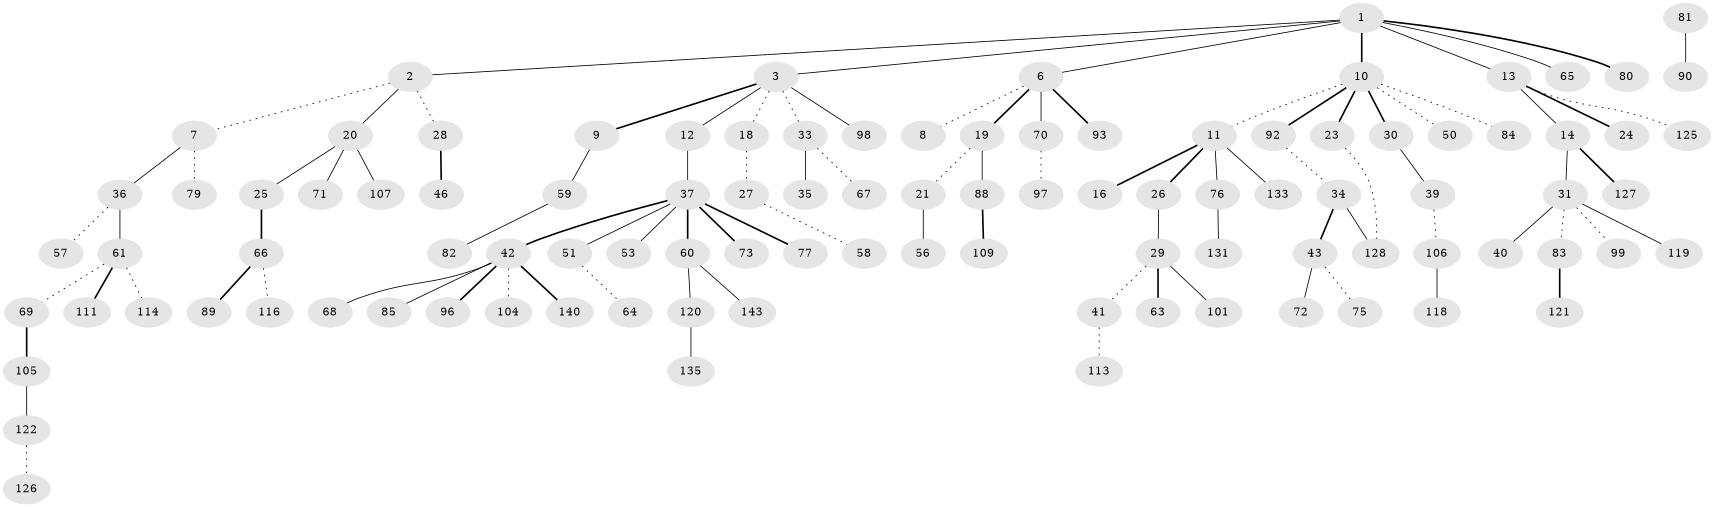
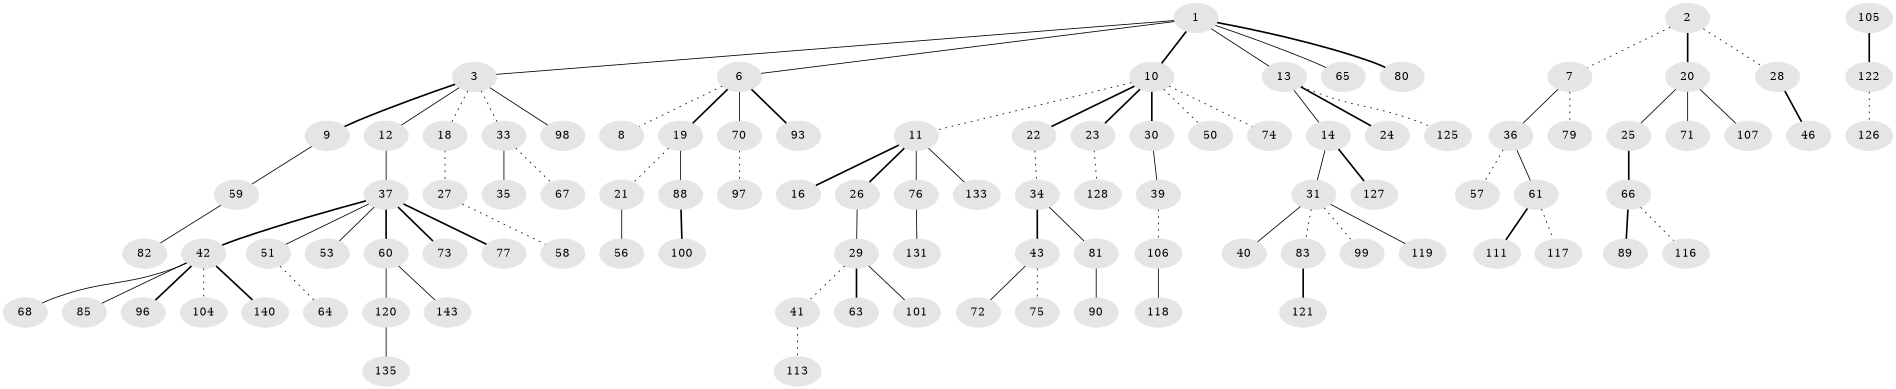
(886, 47) -> none
(380, 106) -> (1688, 48)
(1273, 136) -> (1034, 136)
(1509, 136) -> (1270, 136)
(1357, 224) -> (1067, 224)
(984, 254) -> (682, 254)
(27, 312) -> none
(149, 312) -> (1558, 254)
(27, 401) -> (1869, 48)
